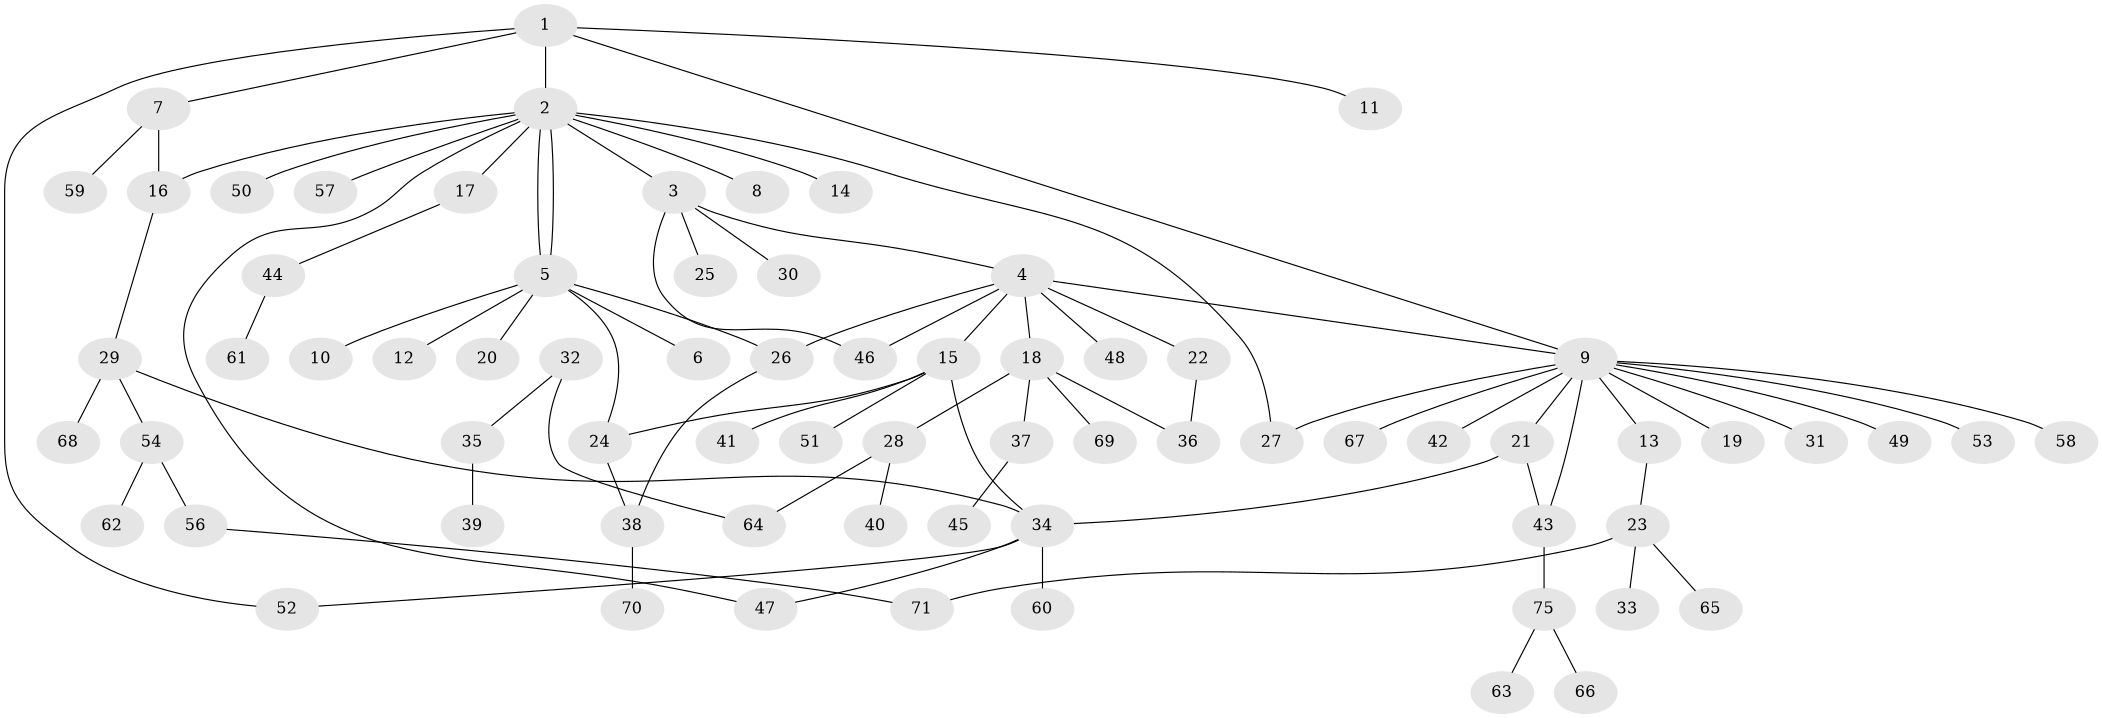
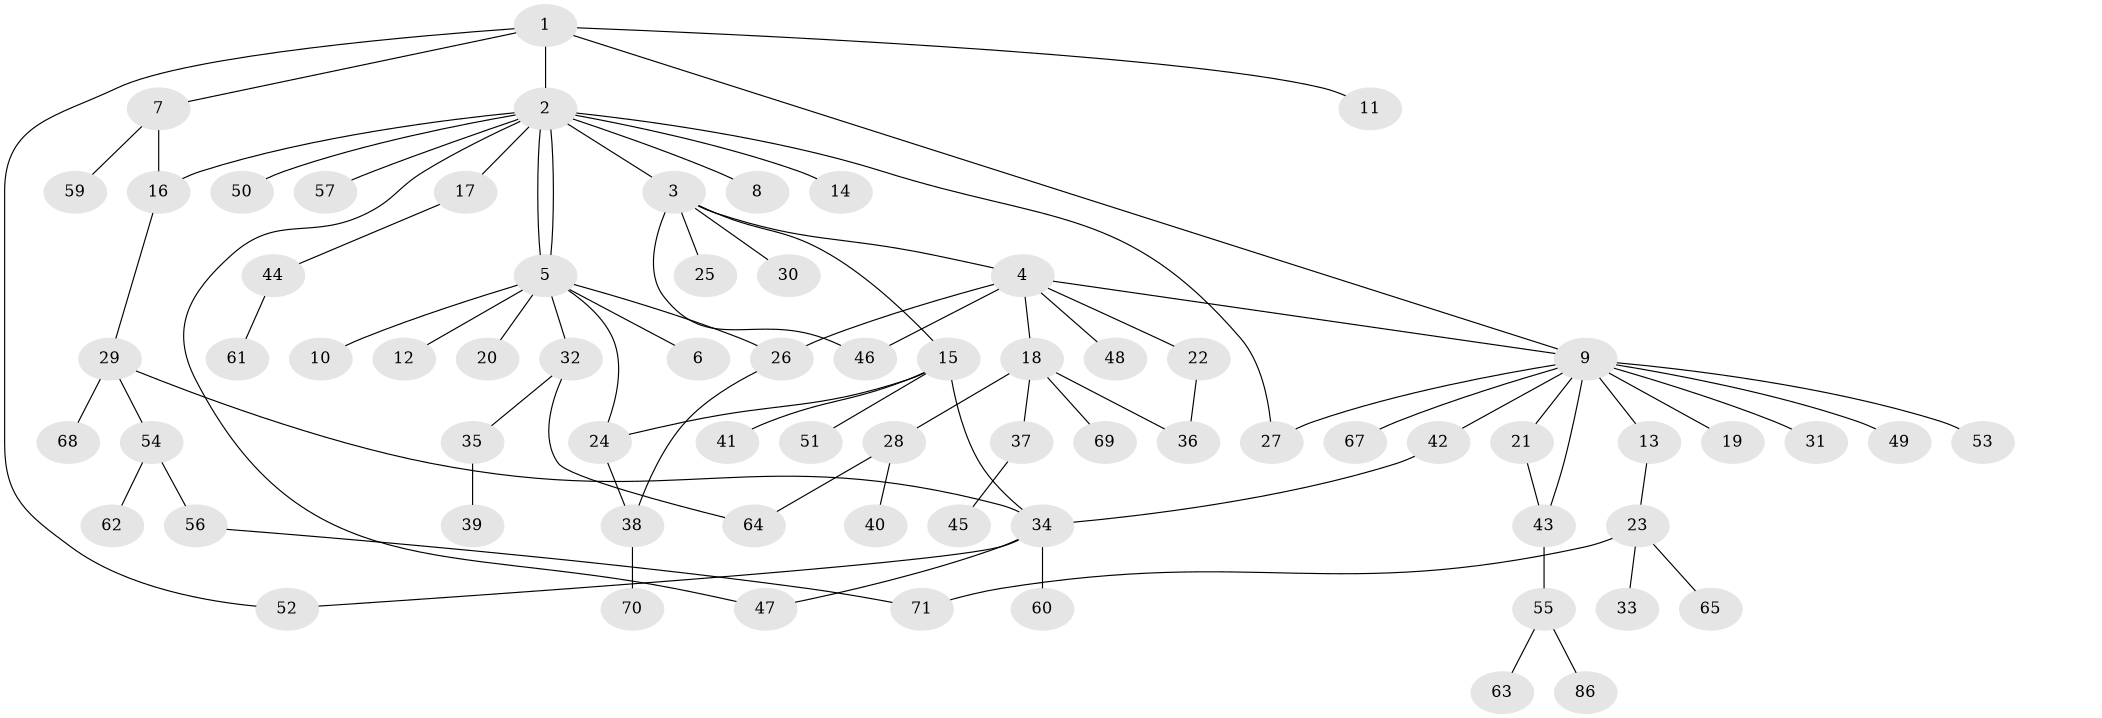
none -> (558, 317)
(986, 317) -> (827, 253)
(2066, 442) -> none
(1288, 503) -> (1246, 499)
(1544, 609) -> (1544, 609)
(1586, 693) -> (1586, 693)
